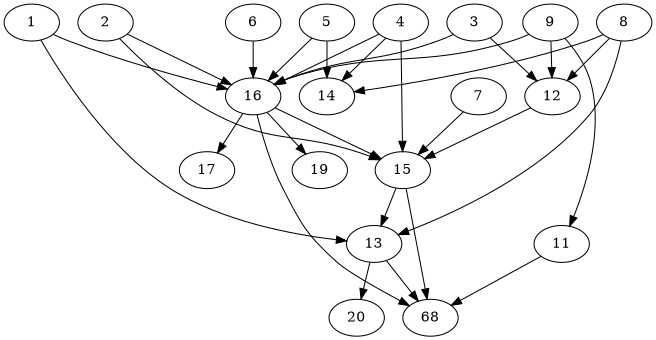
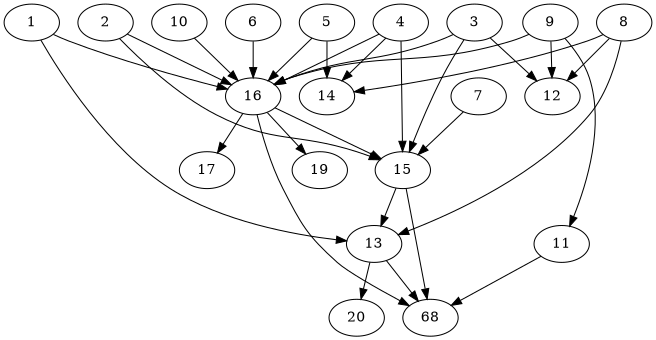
none -> (179, 23)
(482, 131) -> (436, 90)
